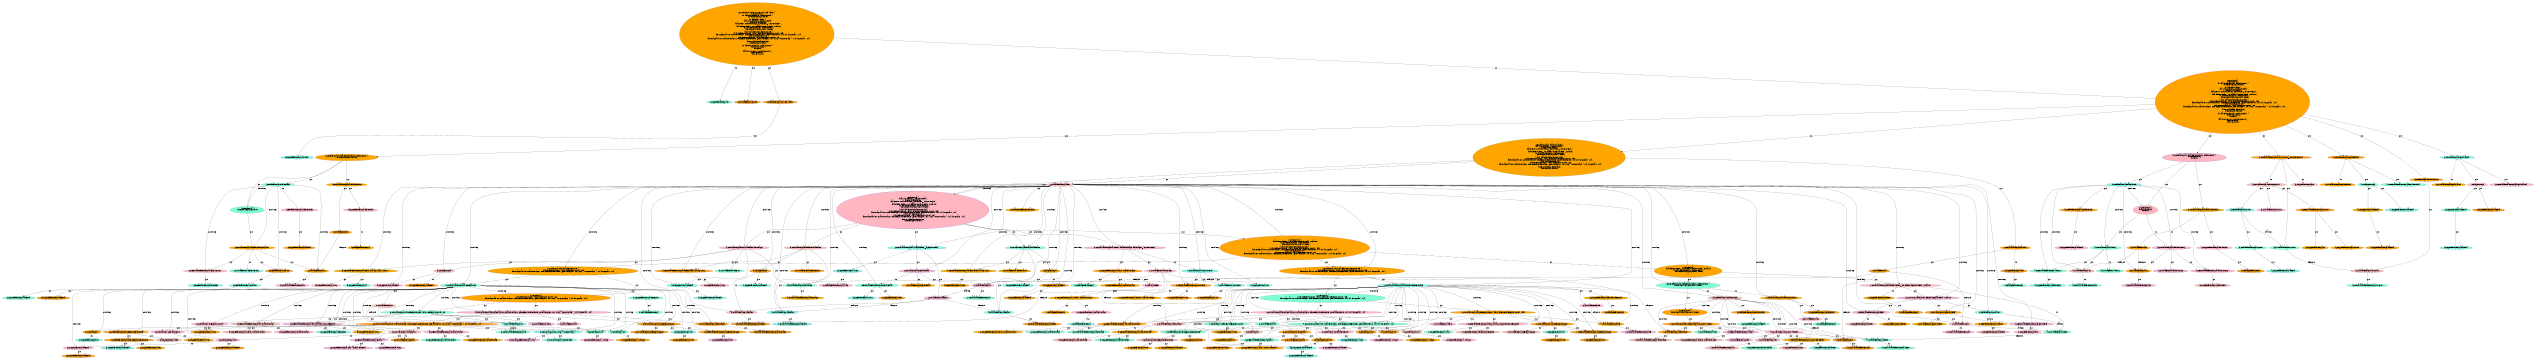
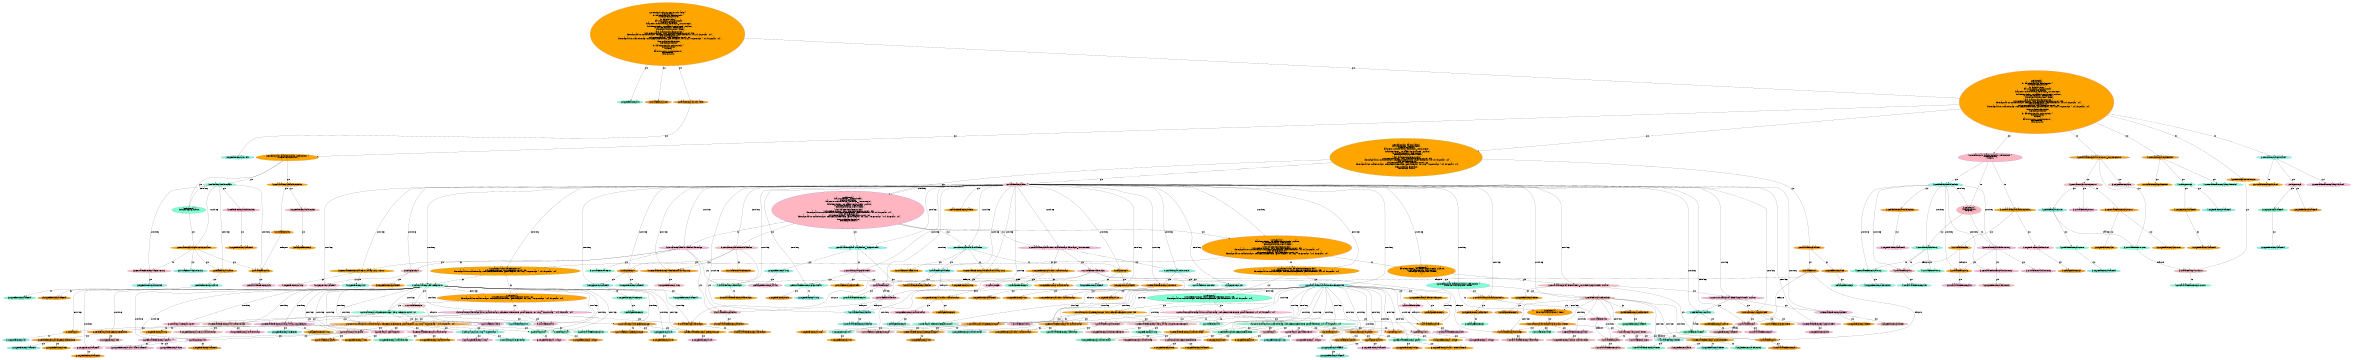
(1044, 298) -> (834, 298)
(968, 305) -> (916, 290)
